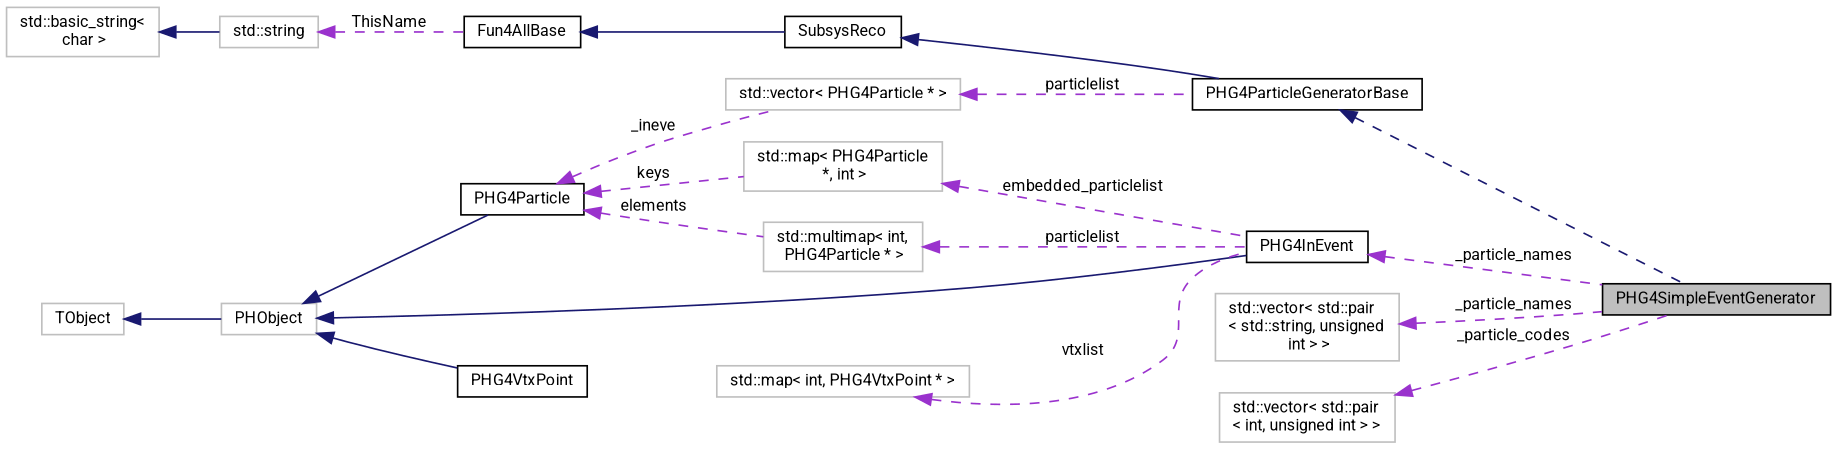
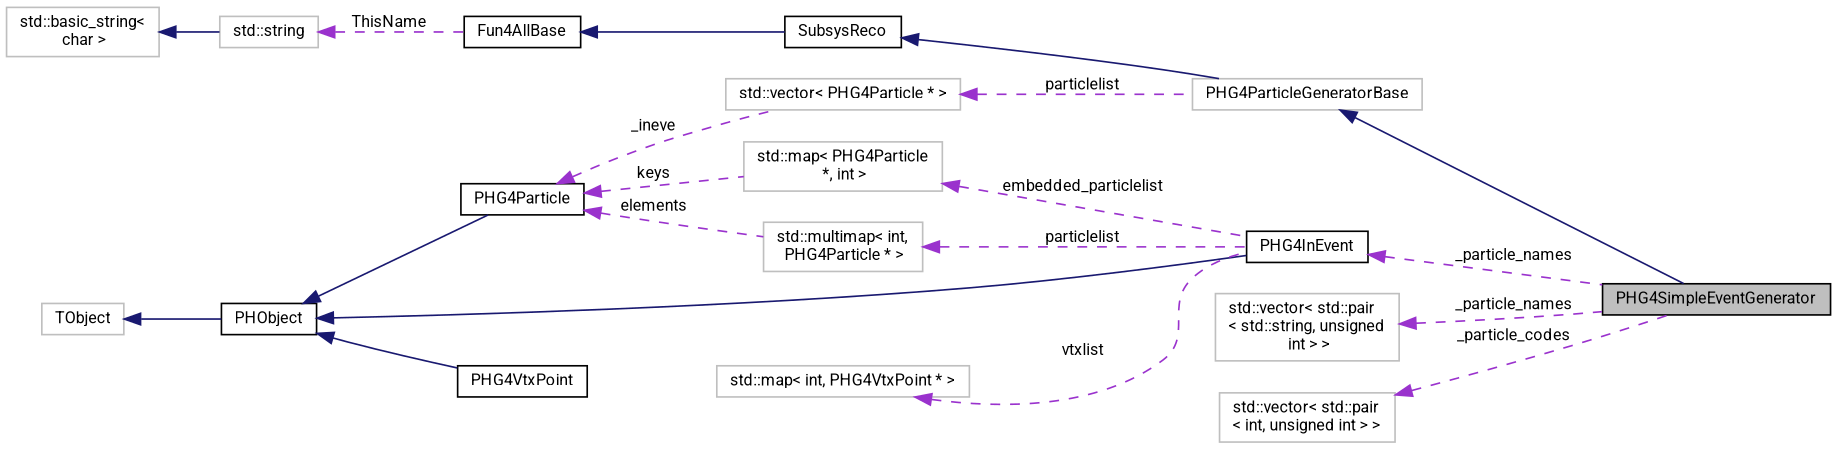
(1307, 94) -> (1307, 94)
(1519, 201) -> (1519, 201)
(269, 319) -> (269, 319)
